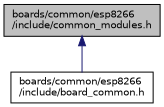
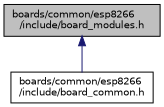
(82, 20) -> (82, 20)
